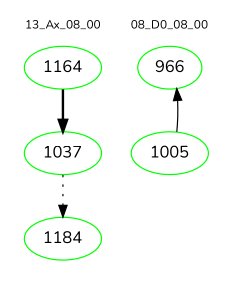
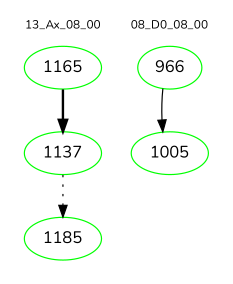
(63, 68) -> (63, 68)
(178, 116) -> (162, 104)
(63, 153) -> (63, 153)
(63, 239) -> (63, 239)
